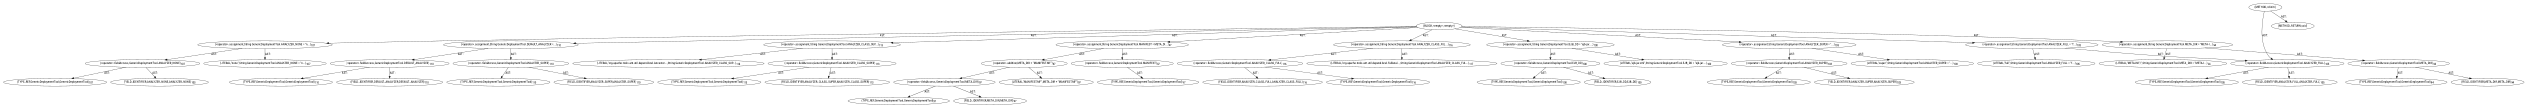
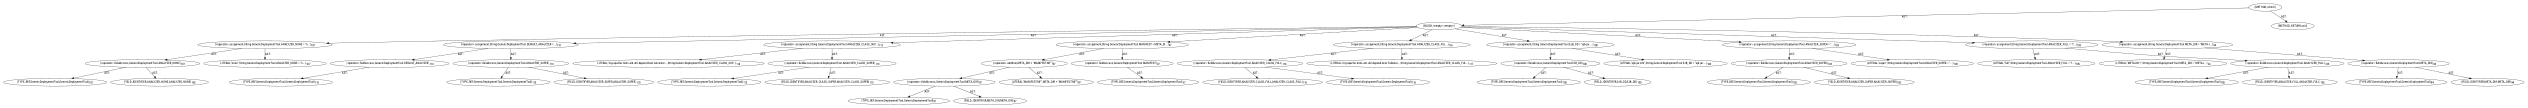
(2262, 36) -> (1856, 17)
(390, 82) -> none
